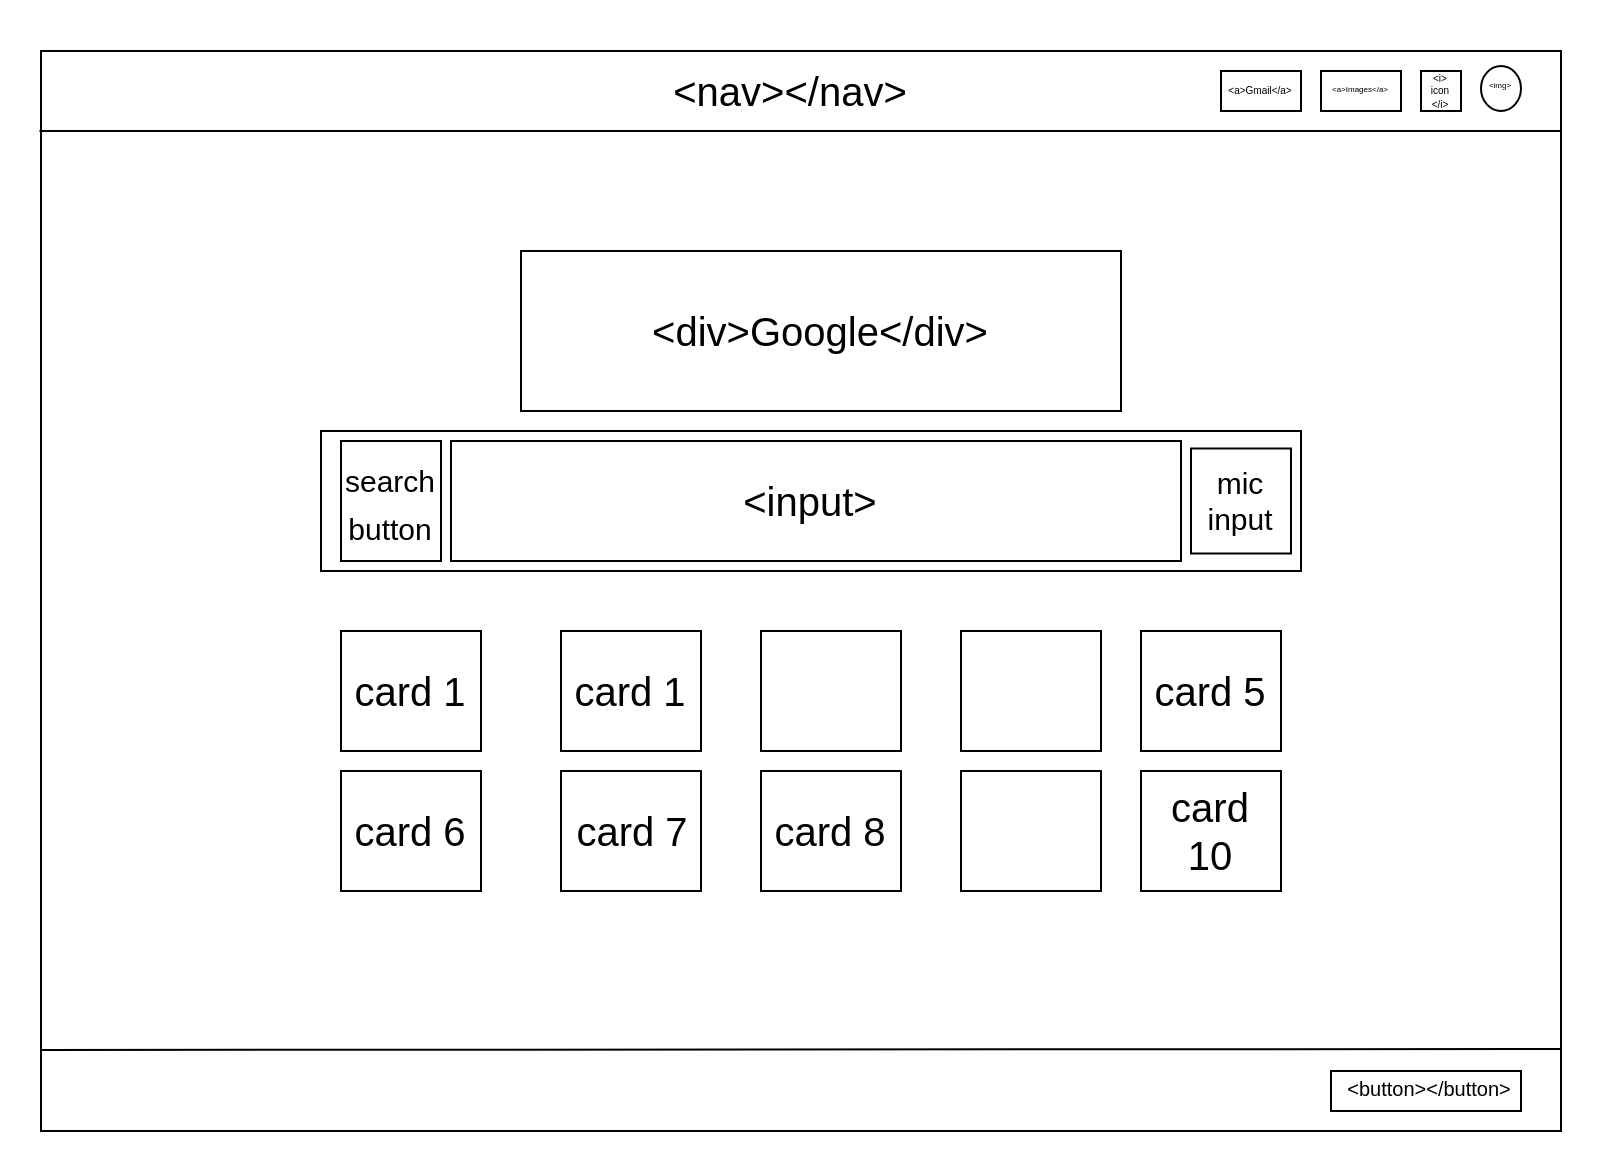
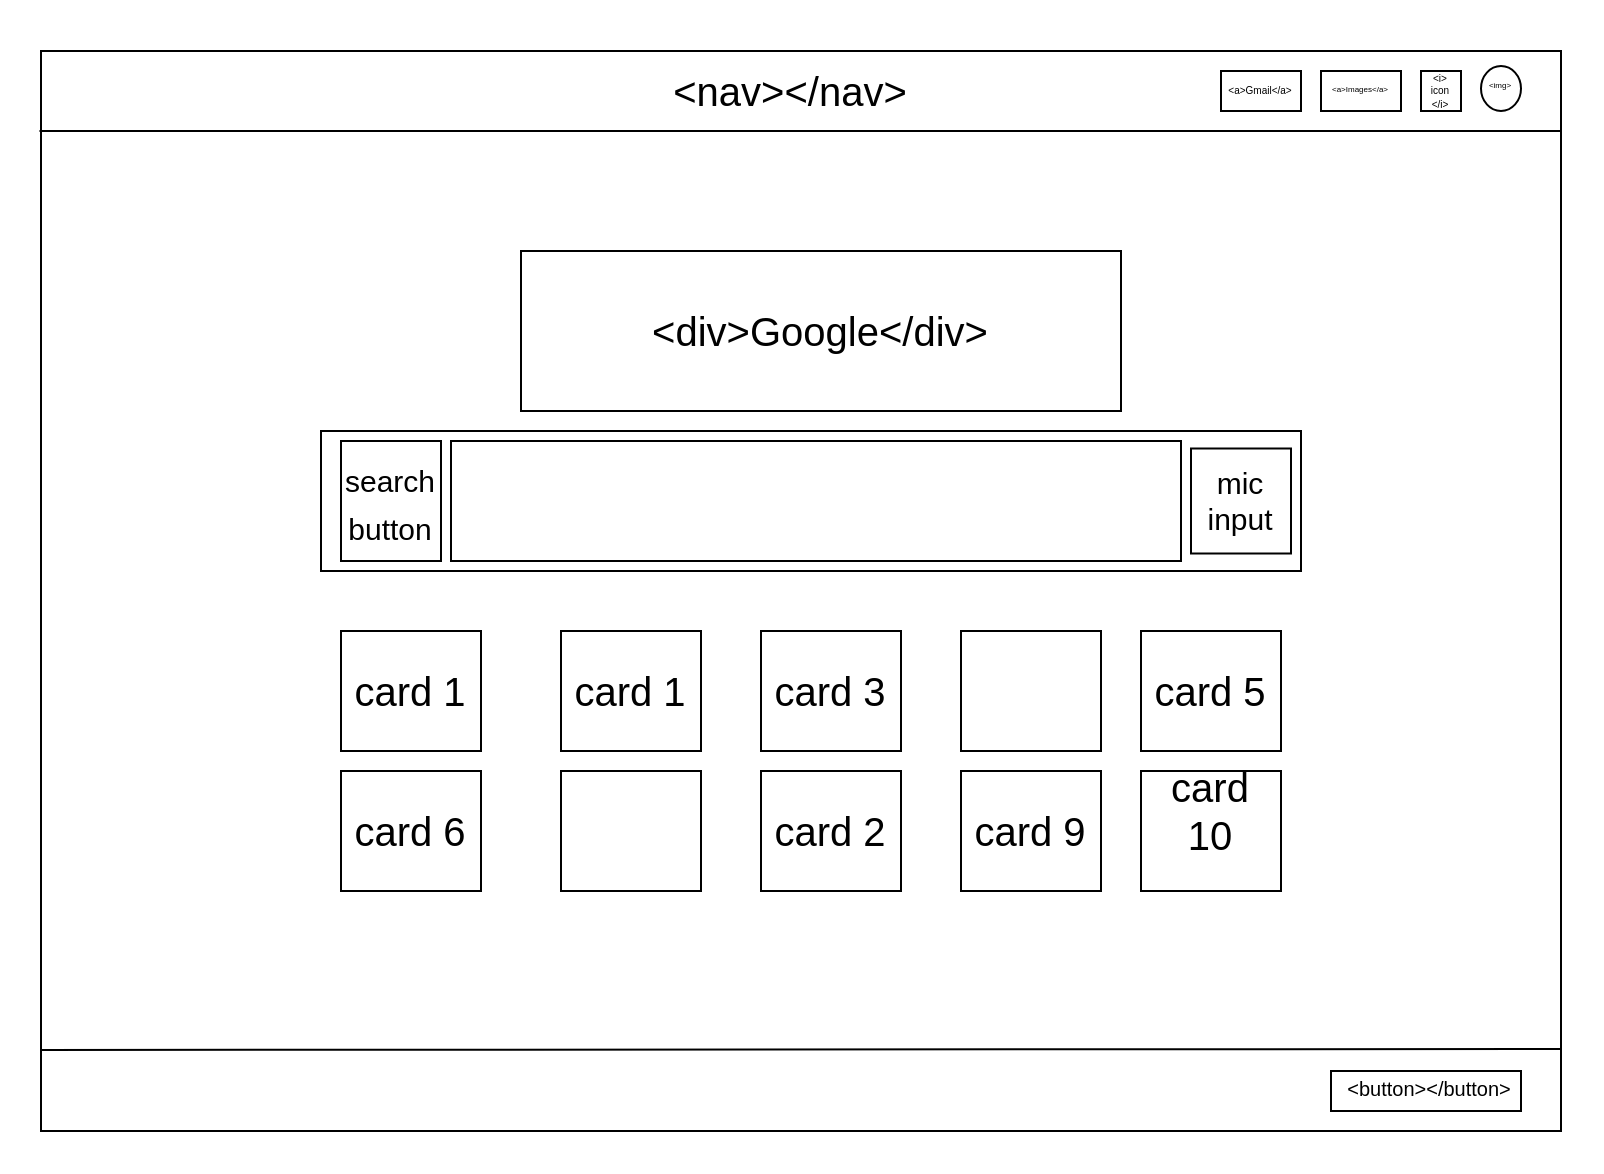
(811, 501) -> none
none -> (831, 691)
(633, 831) -> none
(831, 831) -> (831, 831)
none -> (1031, 831)
(1211, 831) -> (1211, 811)
